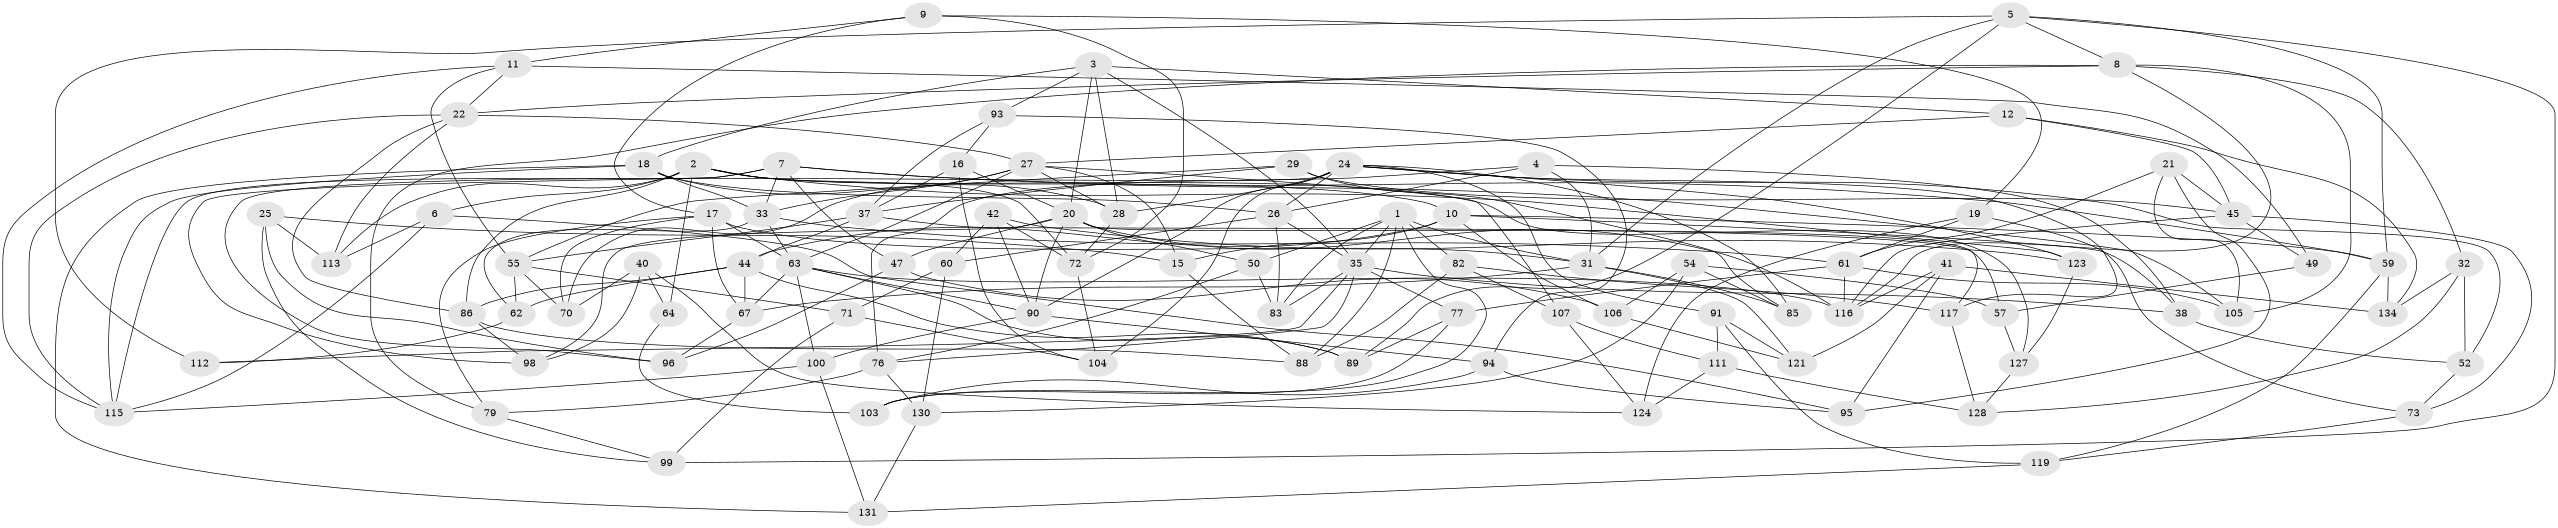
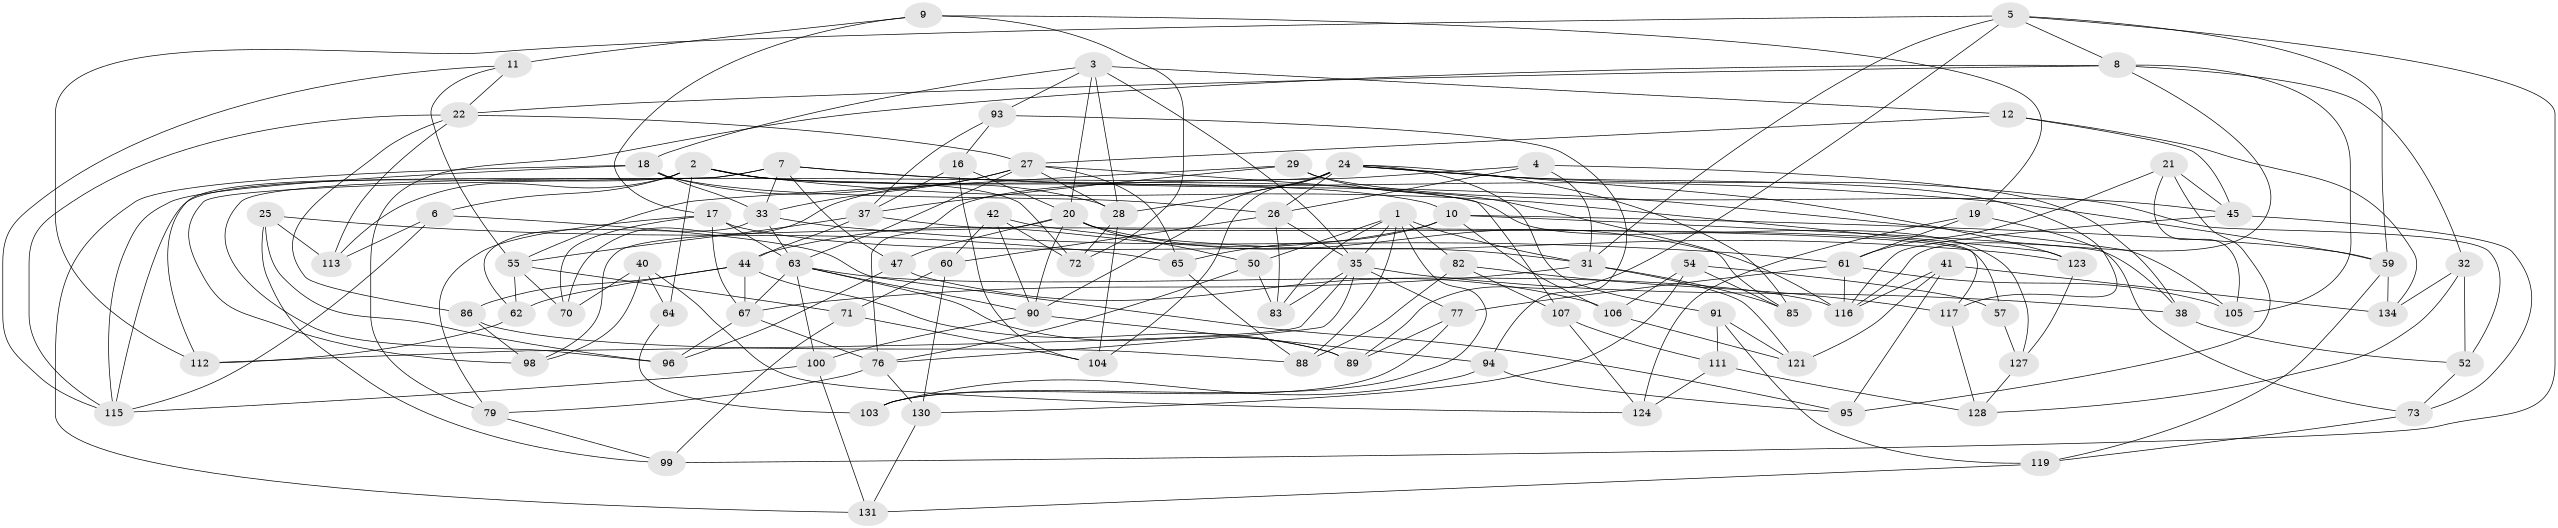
(549, 206) -> (353, 180)
(1178, 264) -> (1178, 264)
(2312, 264) -> none
(1087, 314) -> (1108, 292)
none -> (817, 341)
